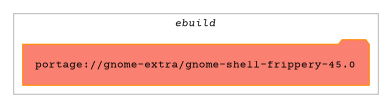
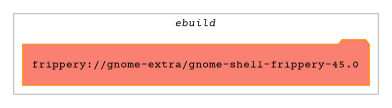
(196, 65) -> (196, 65)
